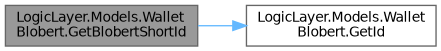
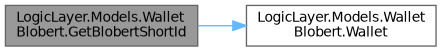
(341, 26) -> (341, 26)
